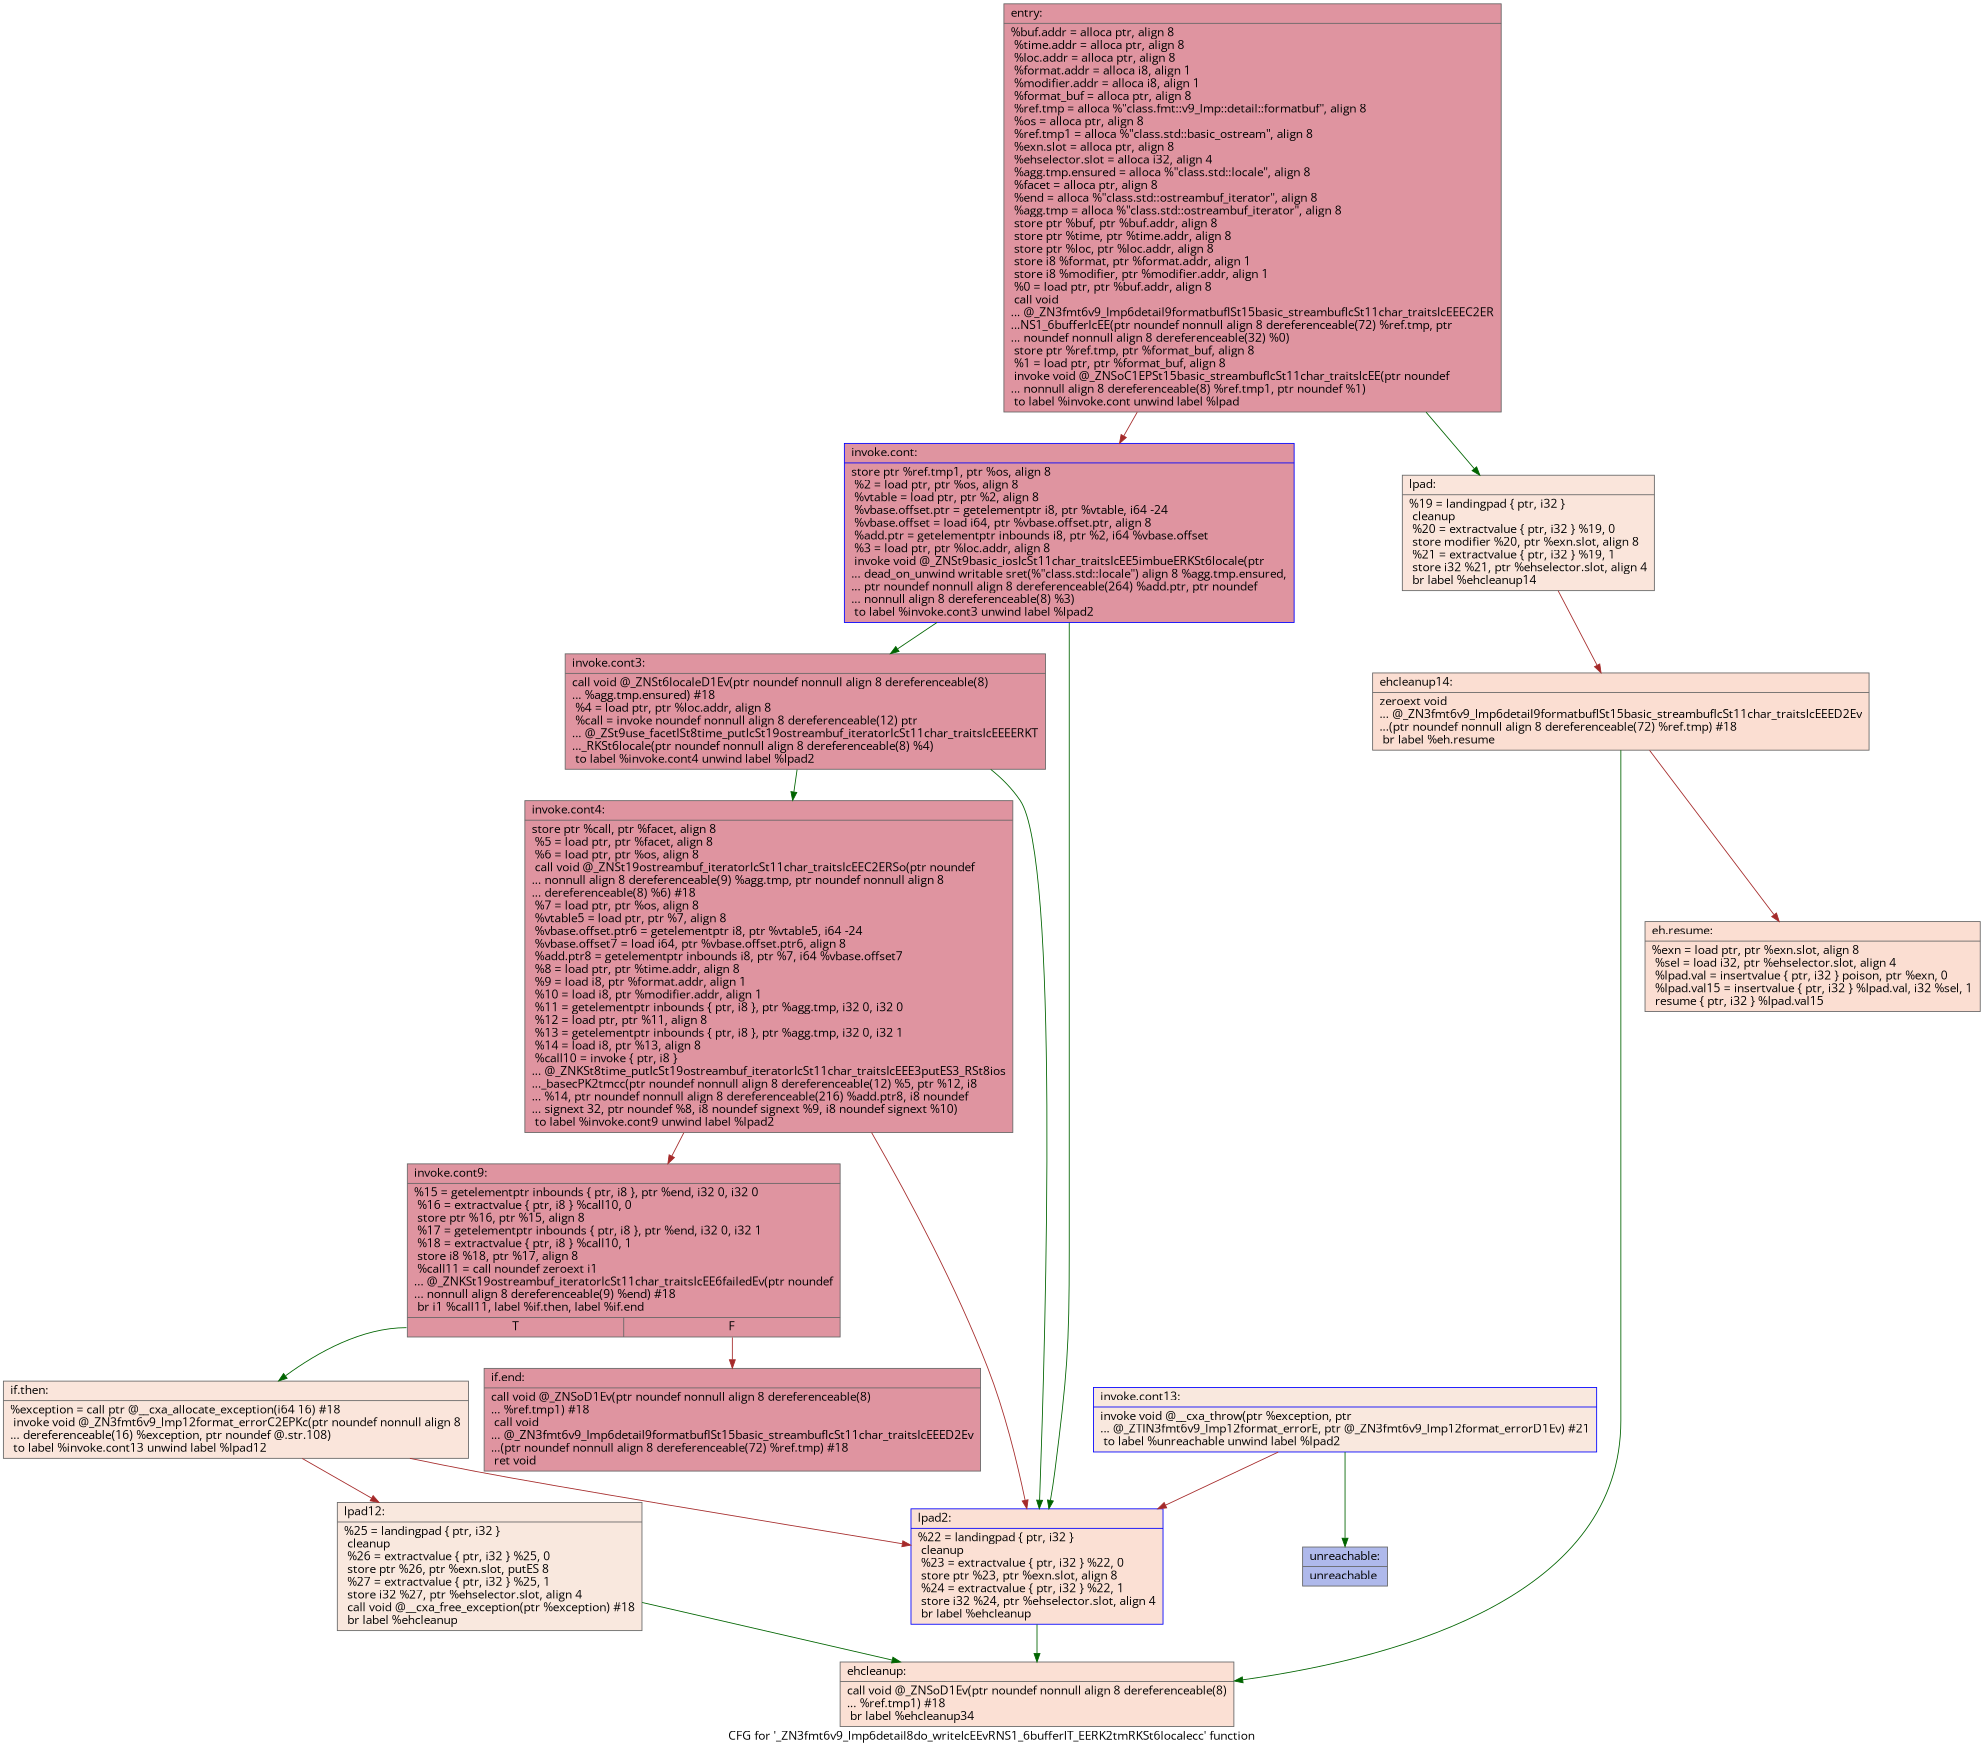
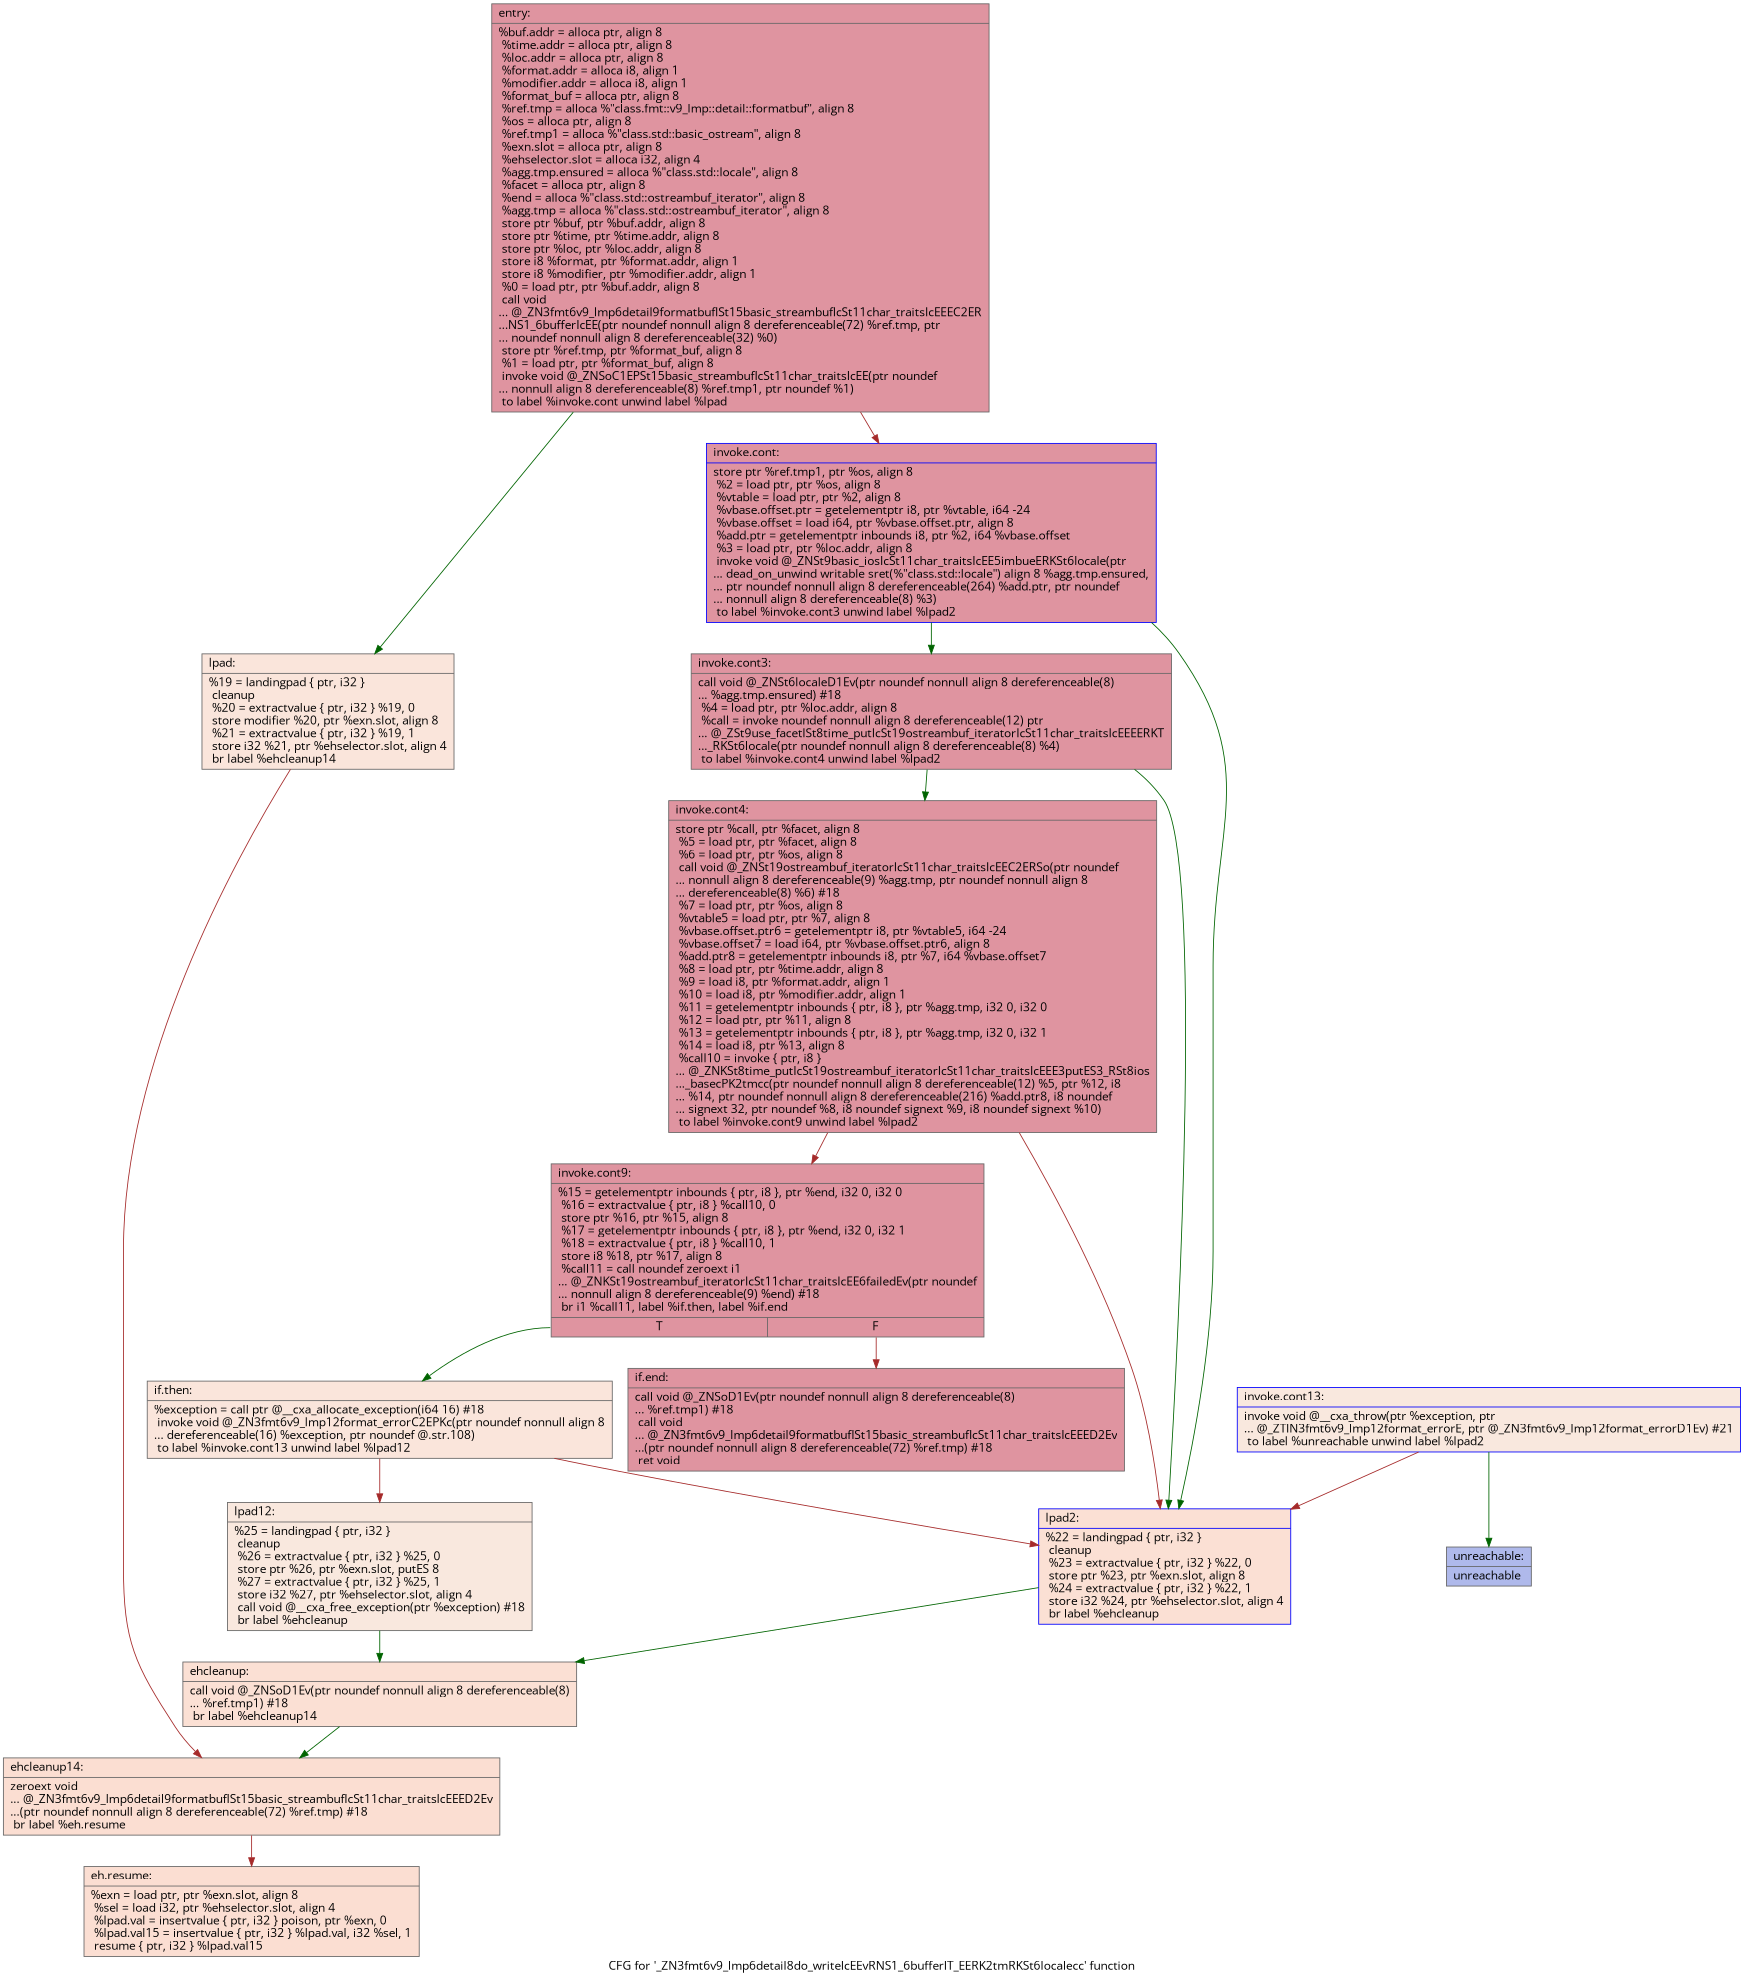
(1621, 1335) -> (323, 1740)
(911, 1716) -> (254, 1716)
